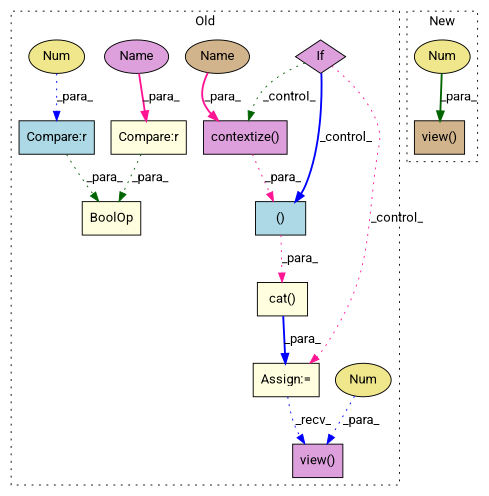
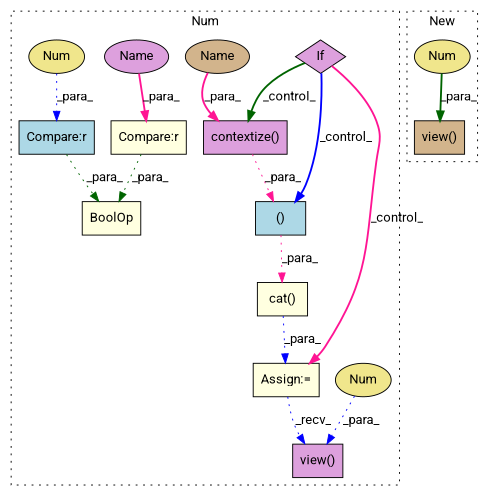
(205, 22) -> (205, 22)
(272, 81) -> (272, 81)
(371, 209) -> (371, 209)
(284, 335) -> (284, 335)
